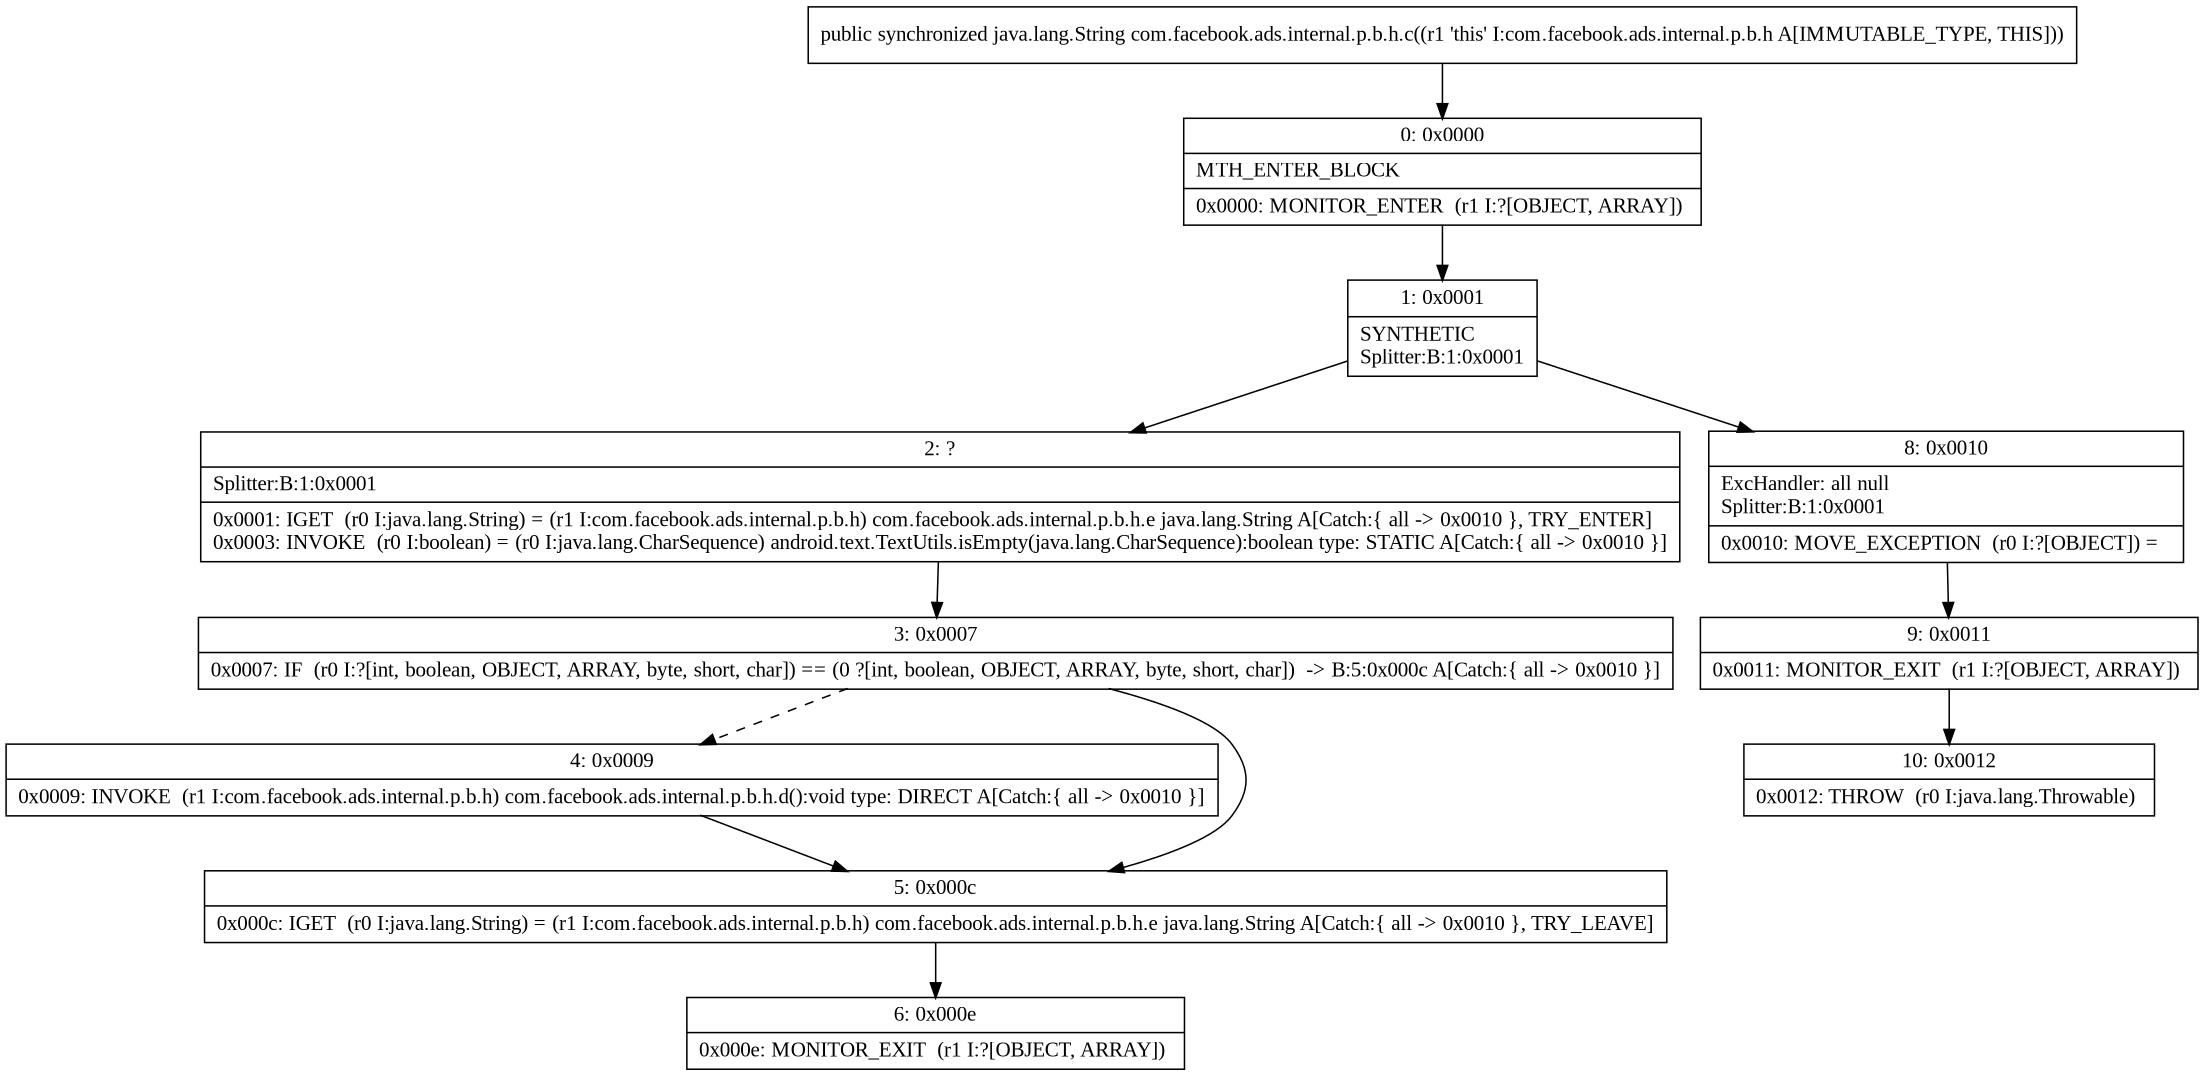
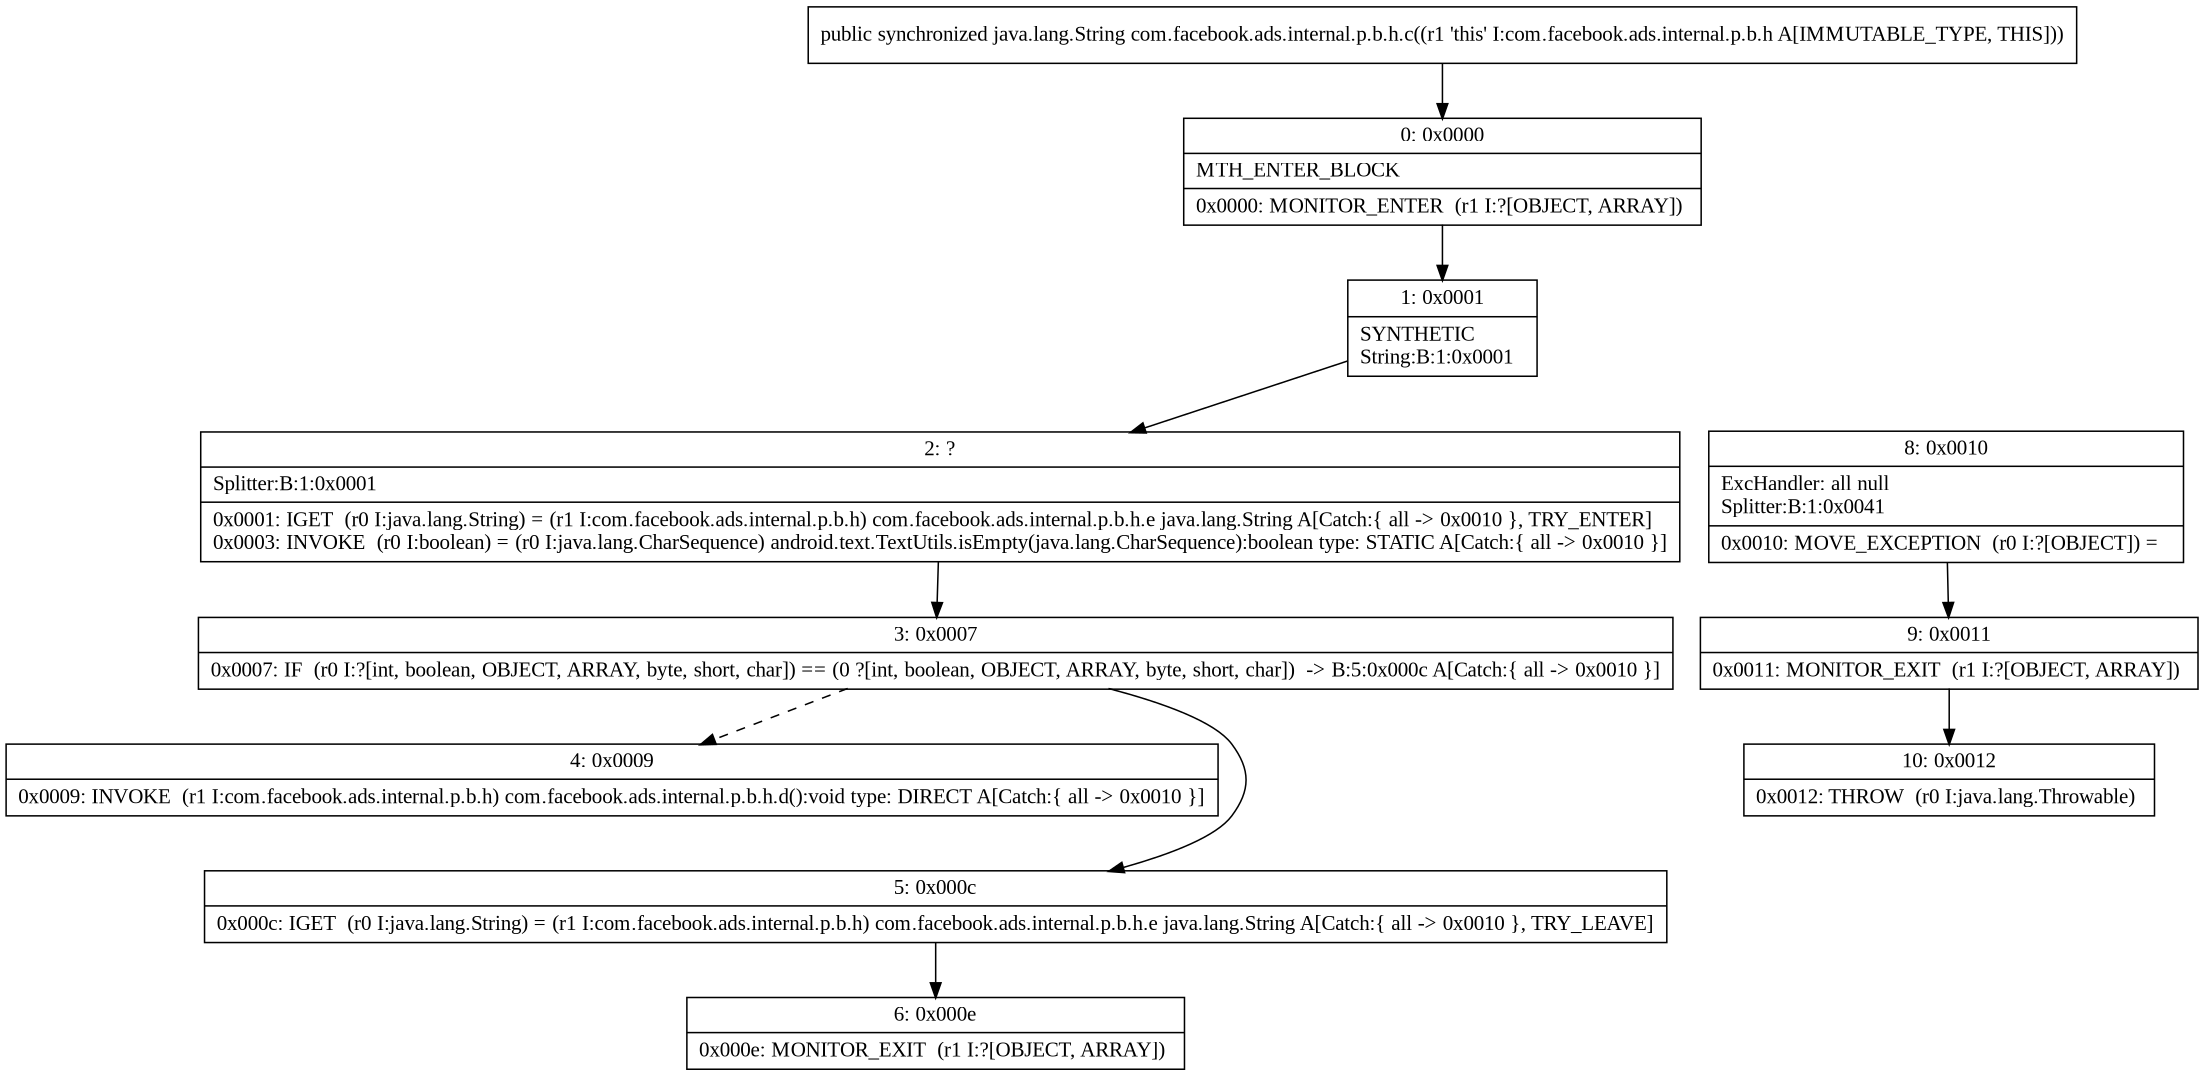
(1442, 357) -> (1437, 357)
(1638, 394) -> none
(1803, 507) -> (1803, 507)
(767, 841) -> none
